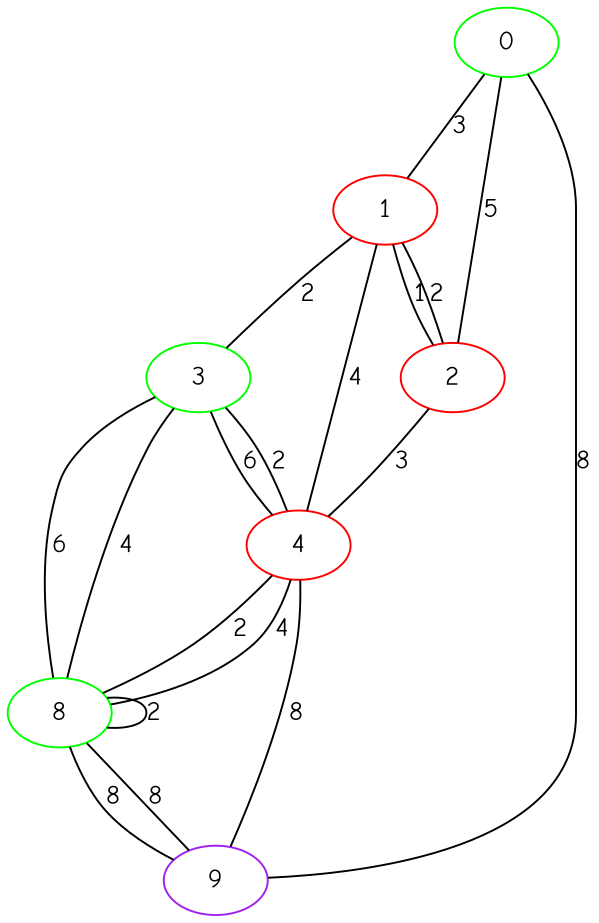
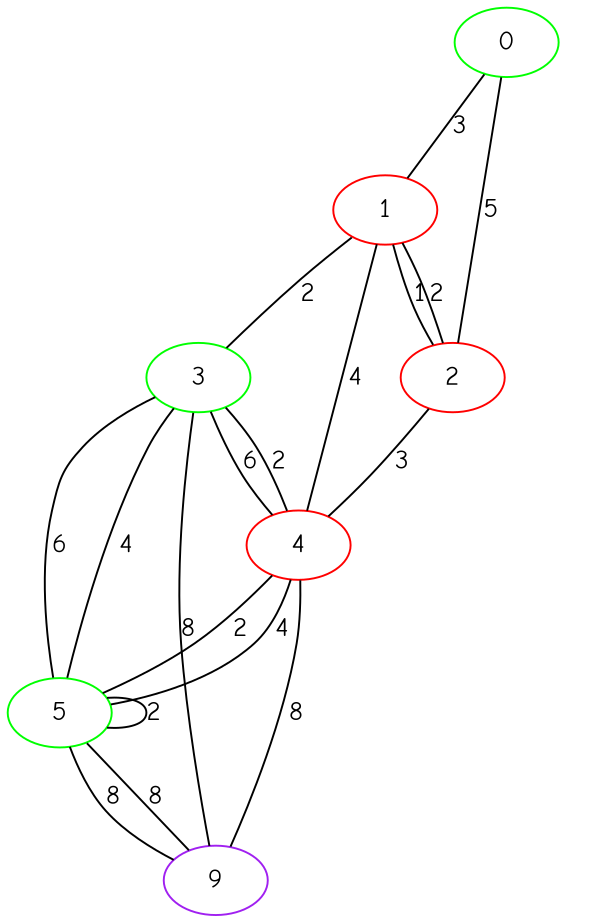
(576, 580) -> (180, 630)
(60, 713) -> (60, 713)
